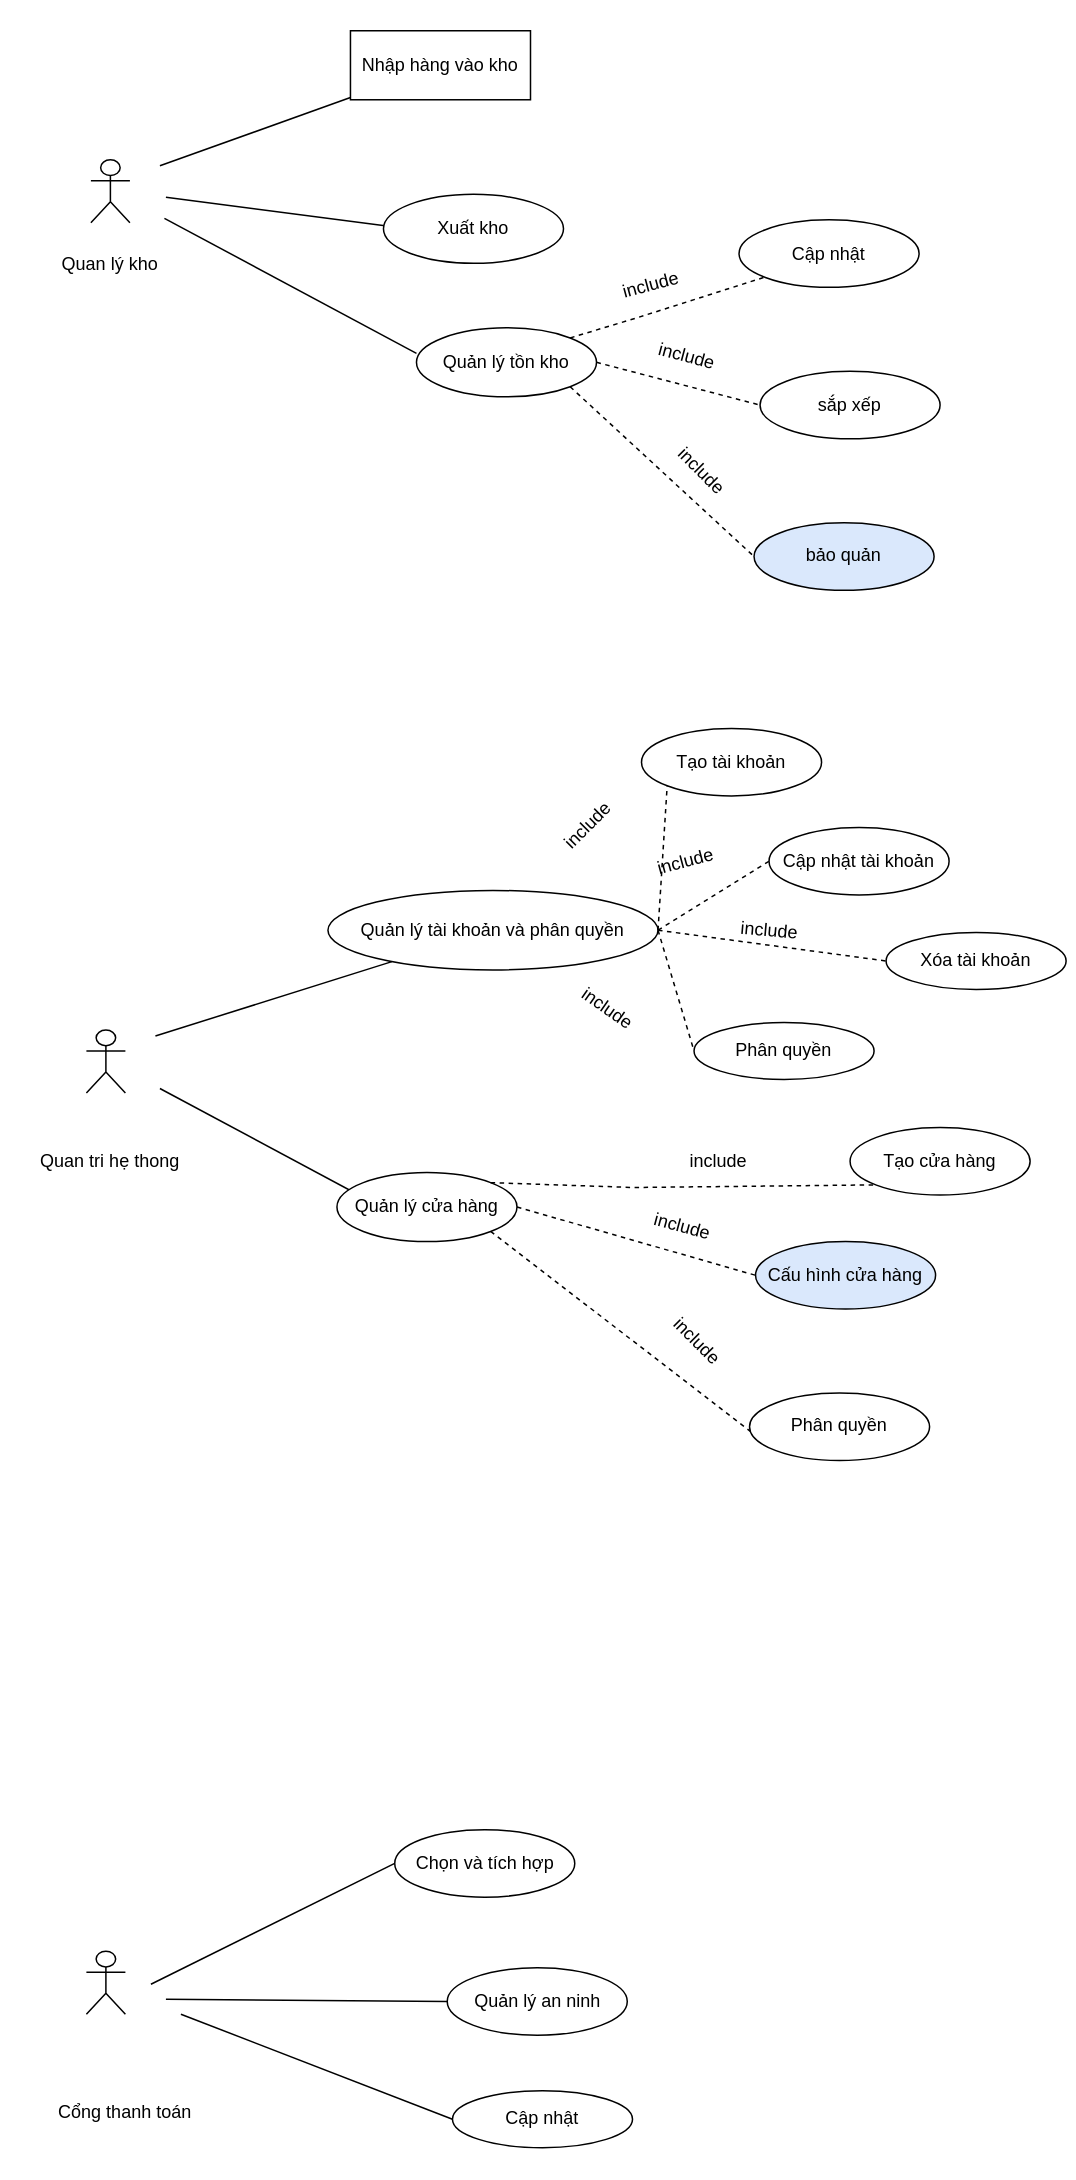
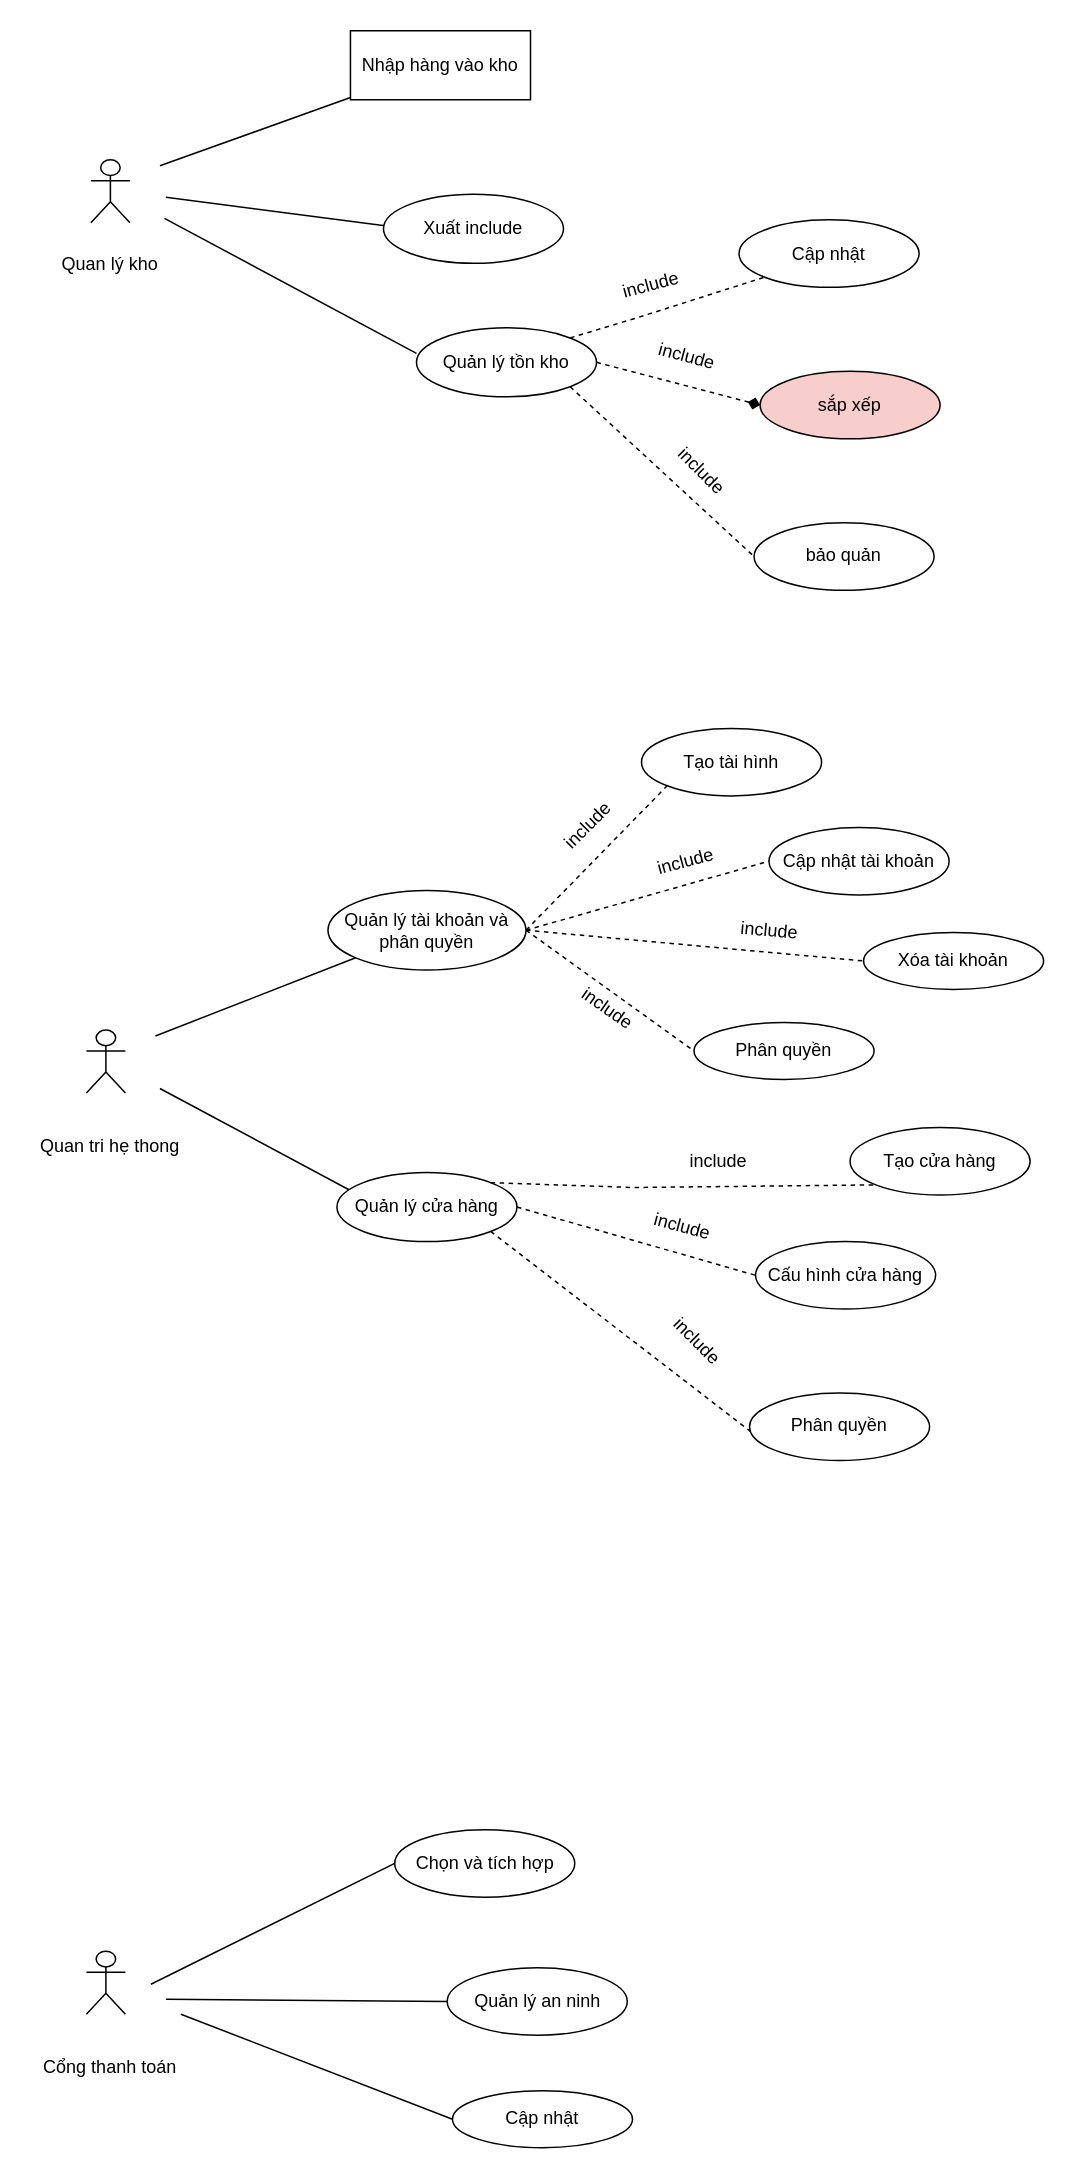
(473, 229) -> (473, 229)
(753, 403) -> (748, 402)
(850, 405) -> (850, 405)
(844, 556) -> (844, 556)
(731, 763) -> (731, 763)
(493, 930) -> (427, 930)
(976, 961) -> (953, 961)
(110, 1162) -> (110, 1147)
(845, 1275) -> (845, 1275)
(125, 2113) -> (110, 2068)
